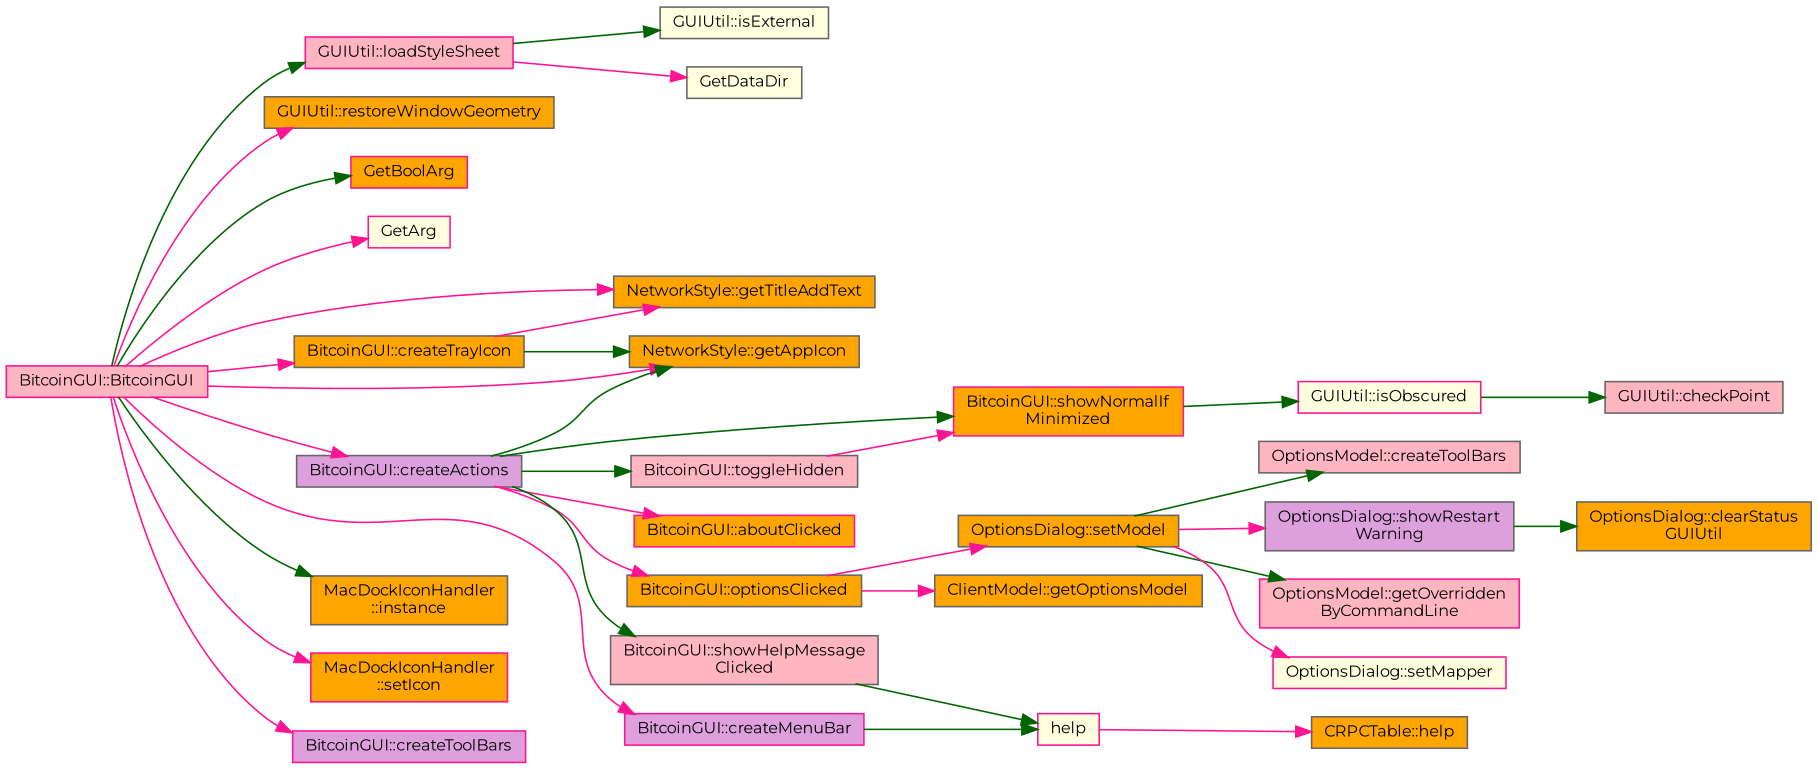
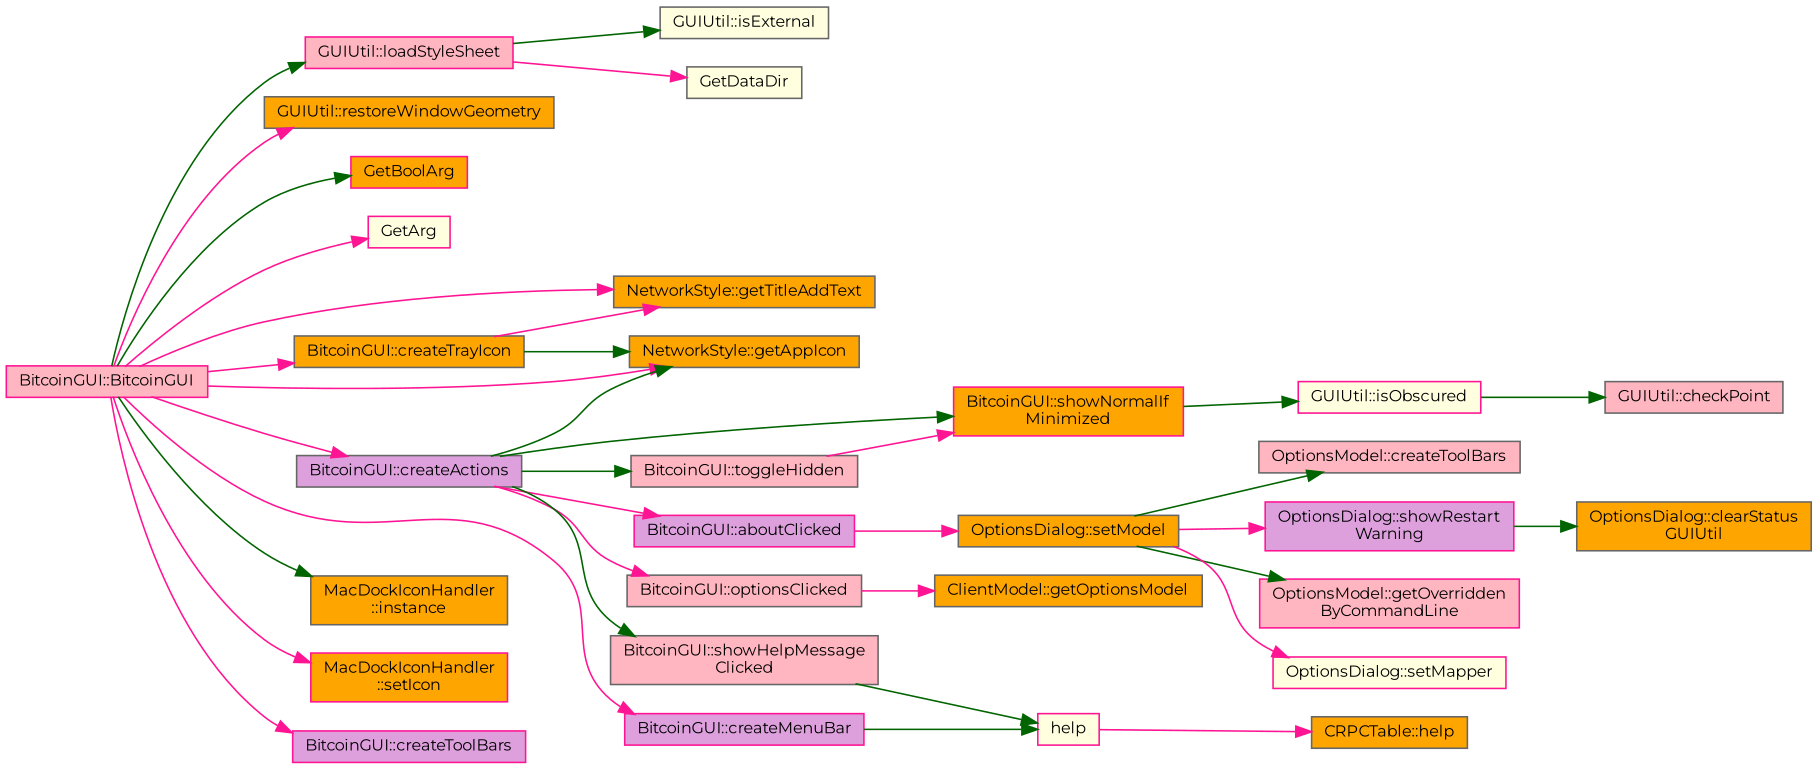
(1389, 526) -> (1389, 526)
(744, 531) -> (744, 531)
(898, 562) -> (898, 531)
(744, 591) -> (744, 591)
